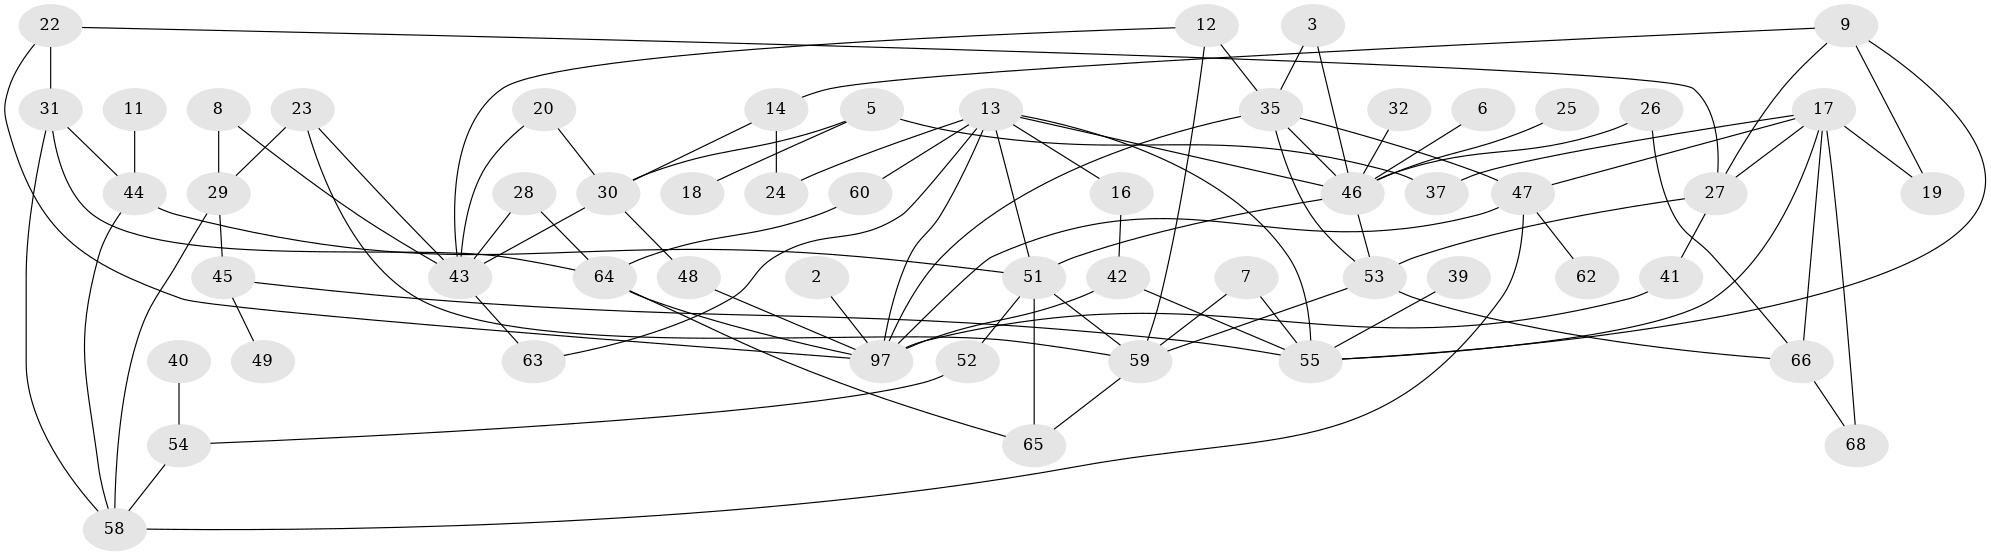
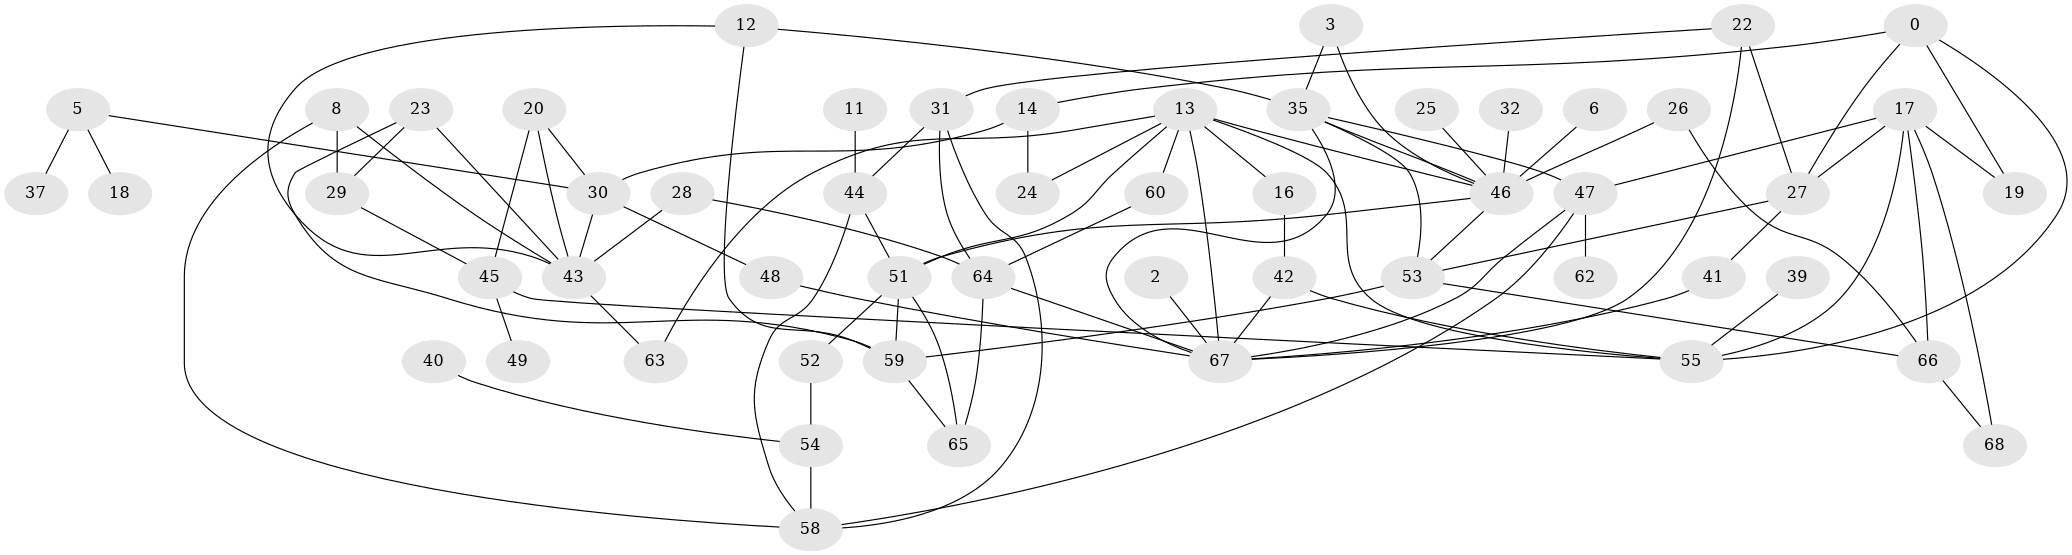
(1846, 26) -> (1916, 26)
(1626, 142) -> none
none -> (512, 194)
(1246, 278) -> none
(134, 352) -> (317, 460)
(881, 362) -> (1220, 362)
